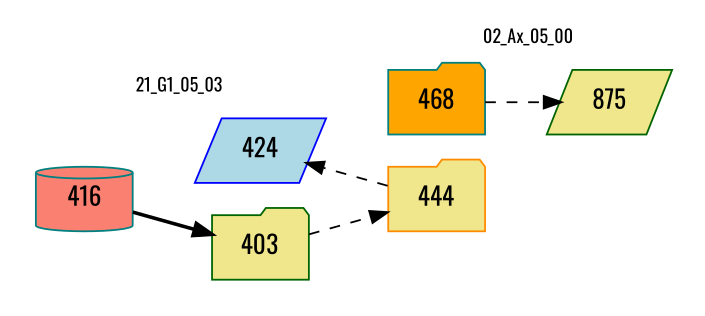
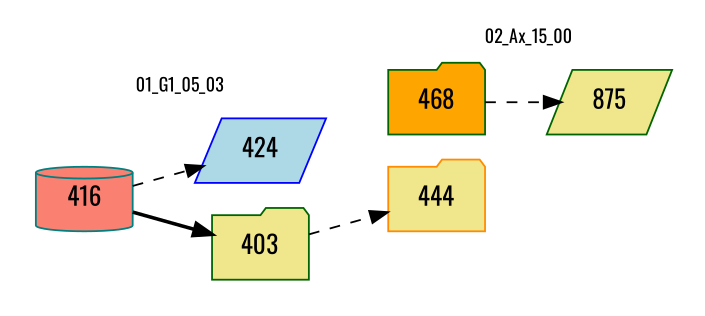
(529, 39) -> (529, 39)
(180, 87) -> (180, 87)
(437, 102) -> (437, 102)
(356, 177) -> (160, 178)
